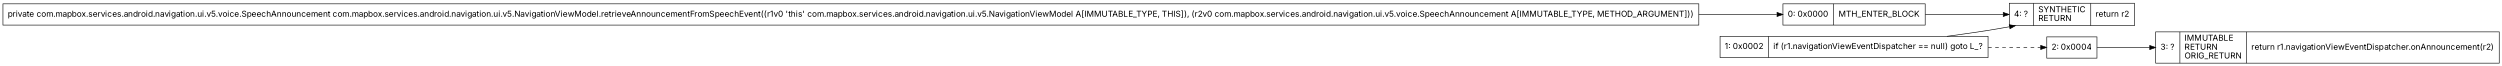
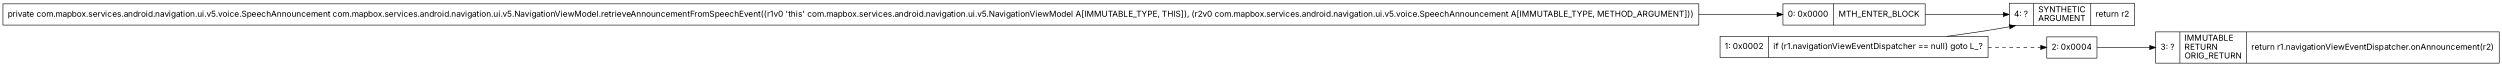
(2055, 19) -> (2062, 19)
